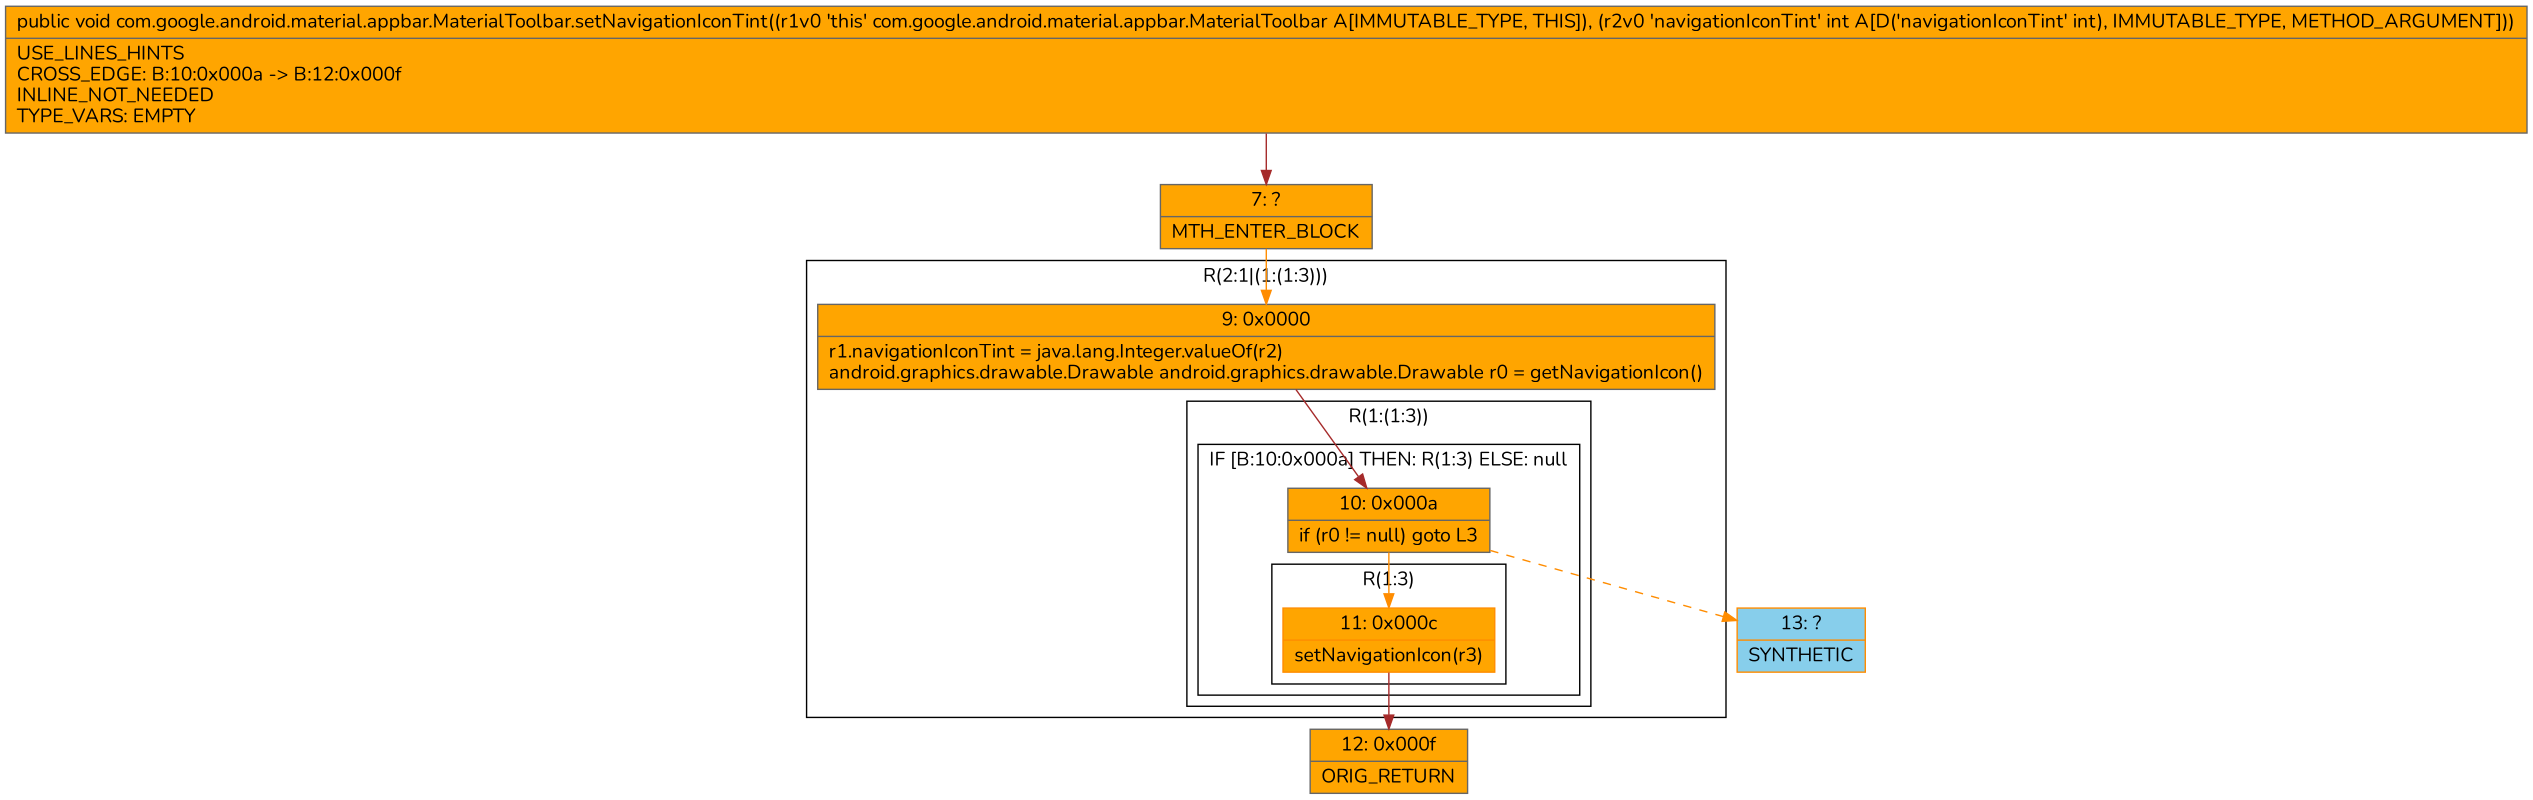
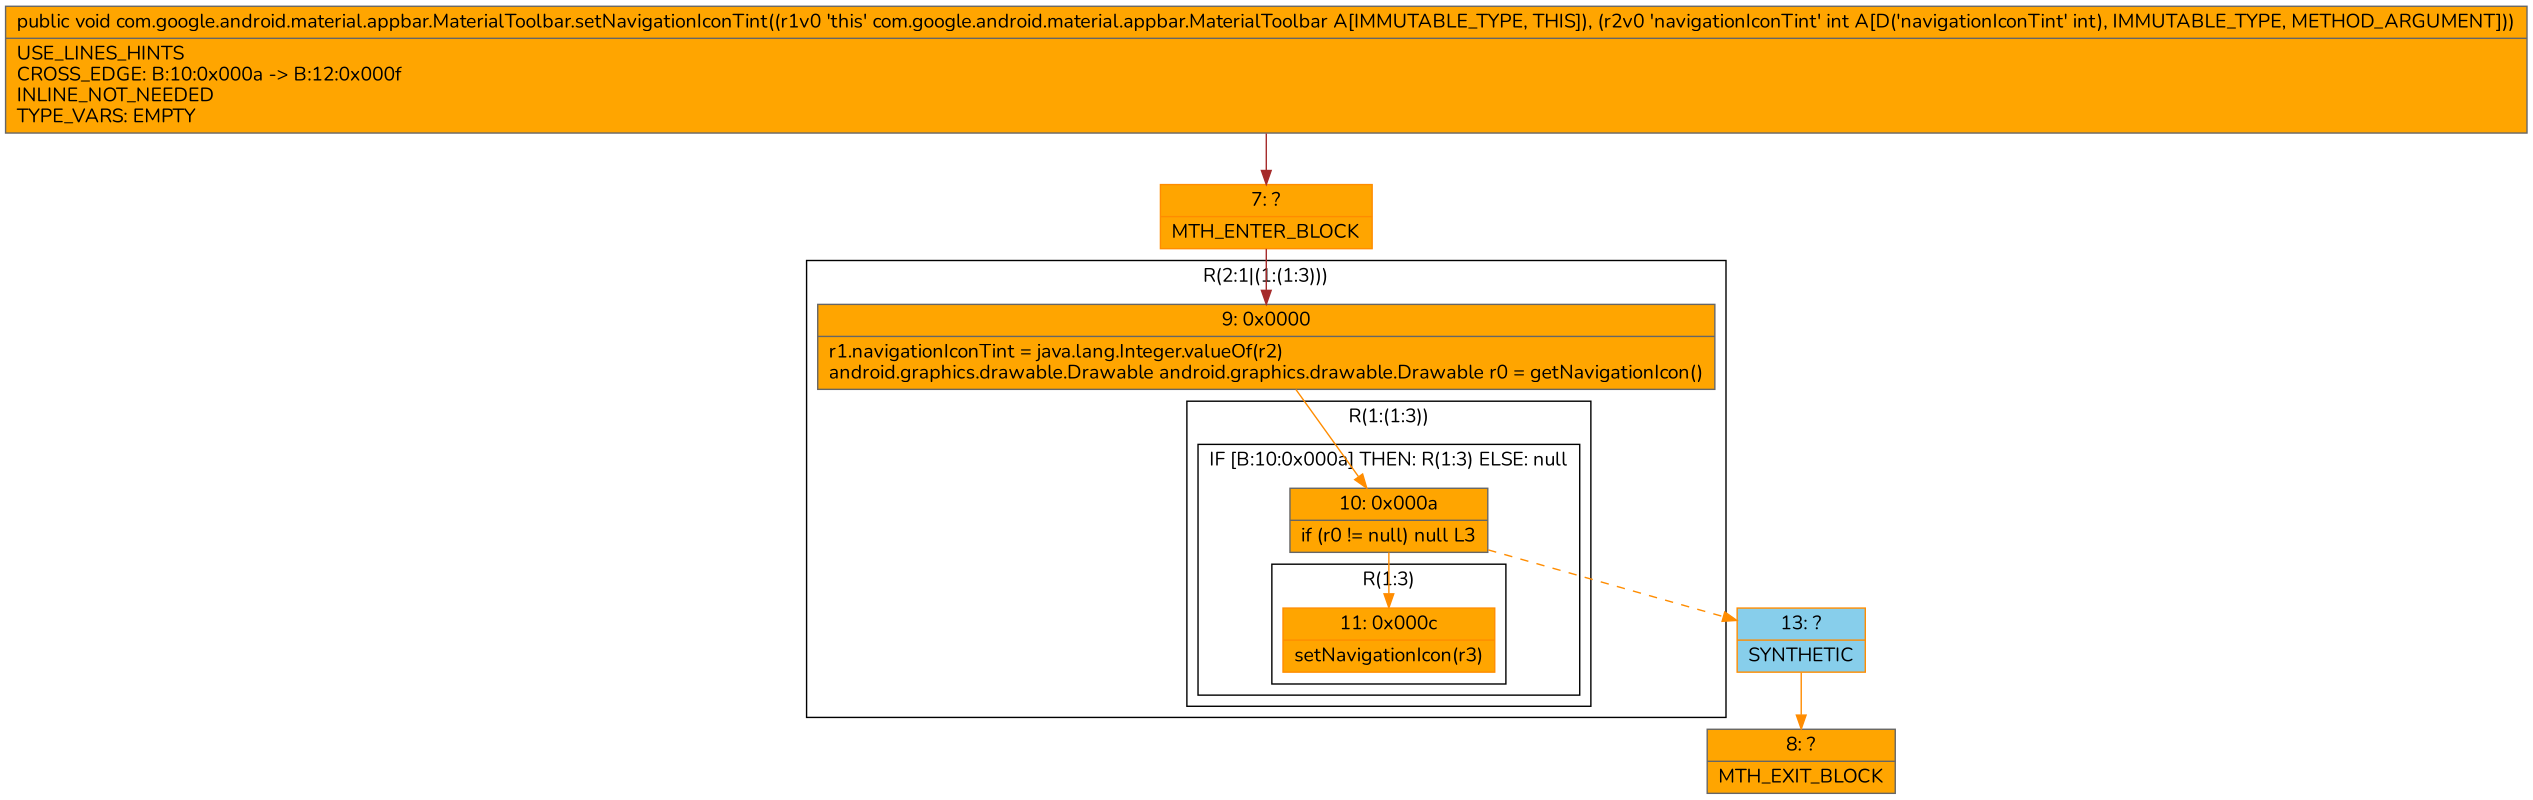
(1266, 217) -> (1266, 217)
(1266, 269) -> (1266, 269)
(1327, 433) -> (1327, 433)
(1389, 536) -> (1389, 536)
(1389, 761) -> none
none -> (1801, 761)
